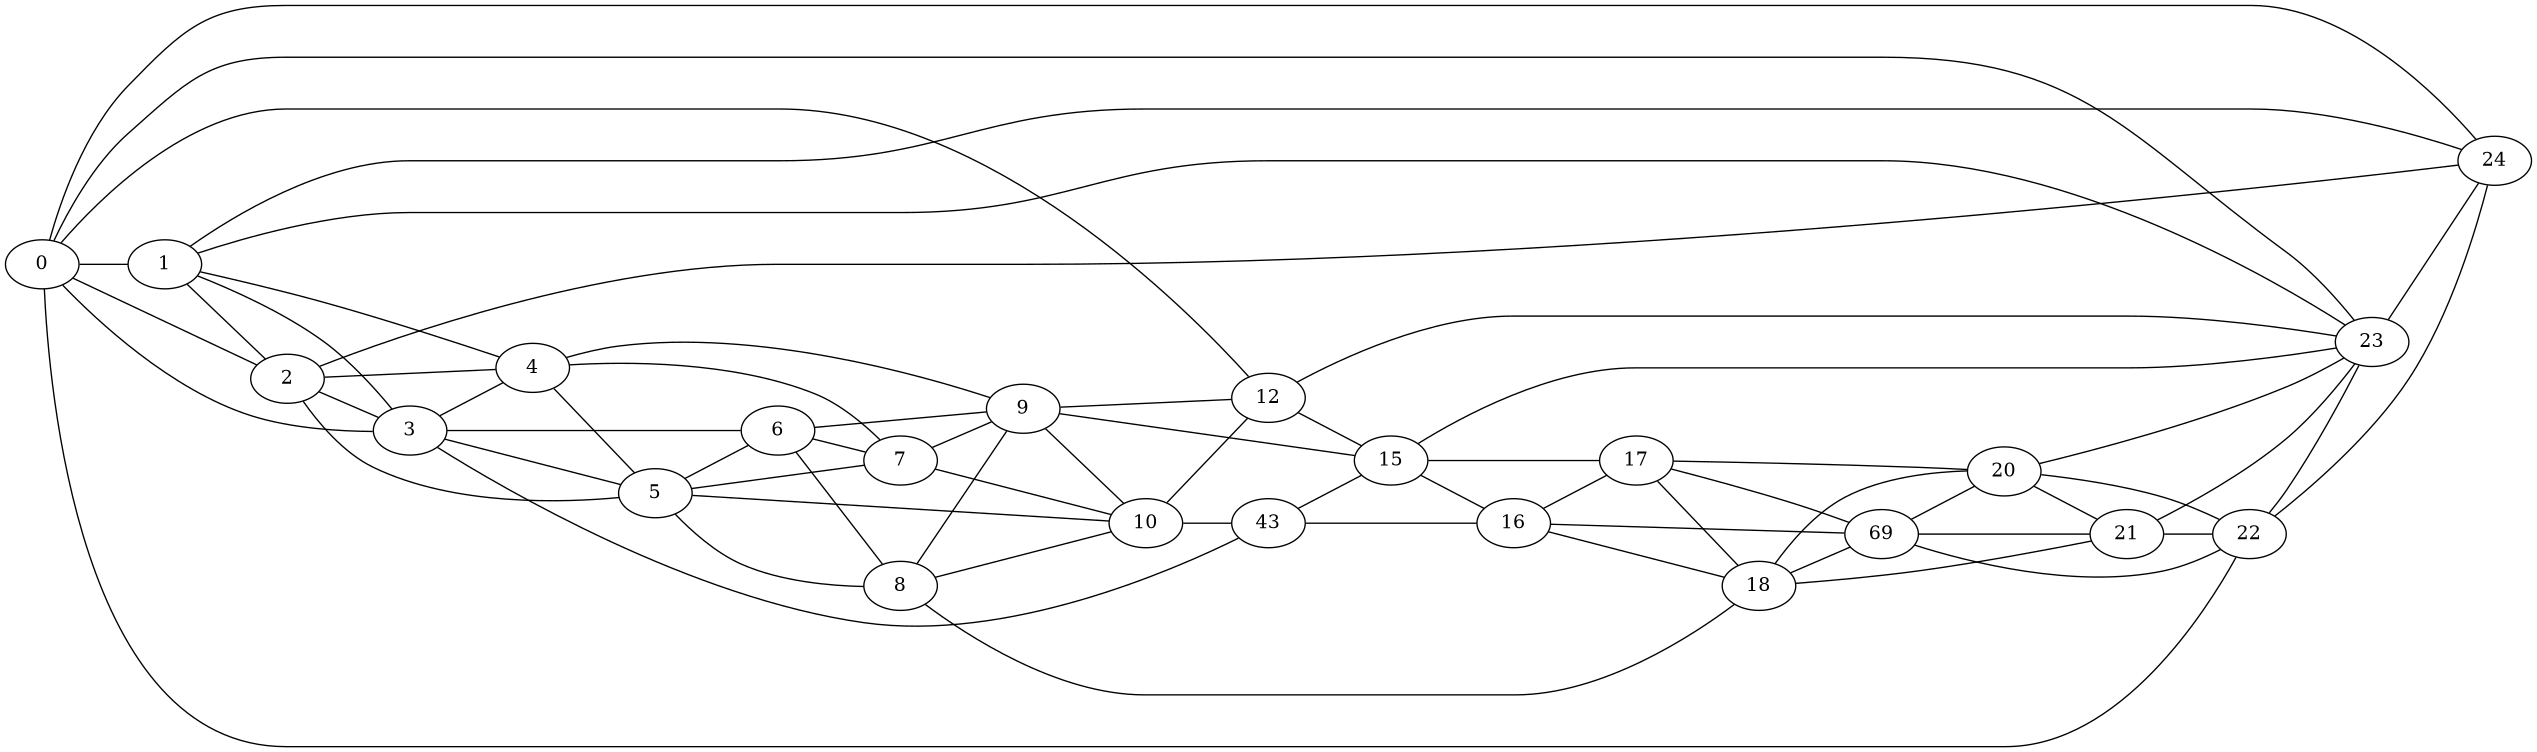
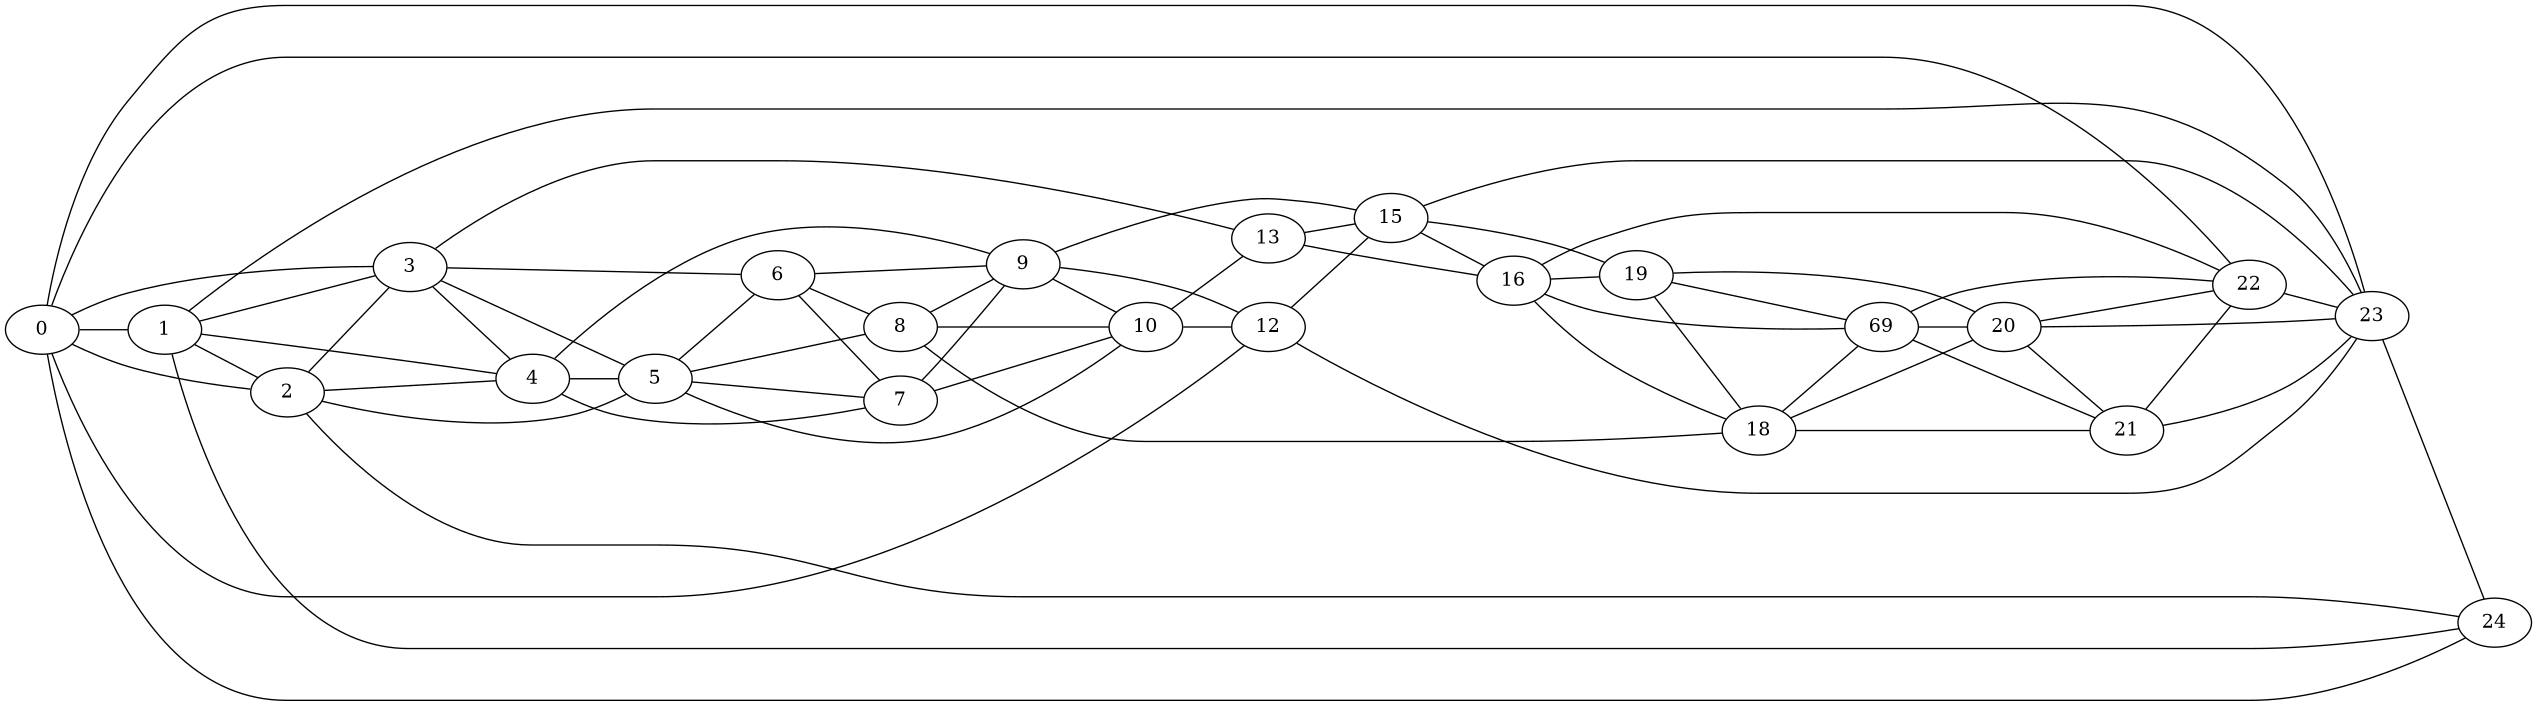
(2413, 371) -> (1881, 213)
(1636, 461) -> (1636, 275)
(1268, 523) -> (1268, 238)
